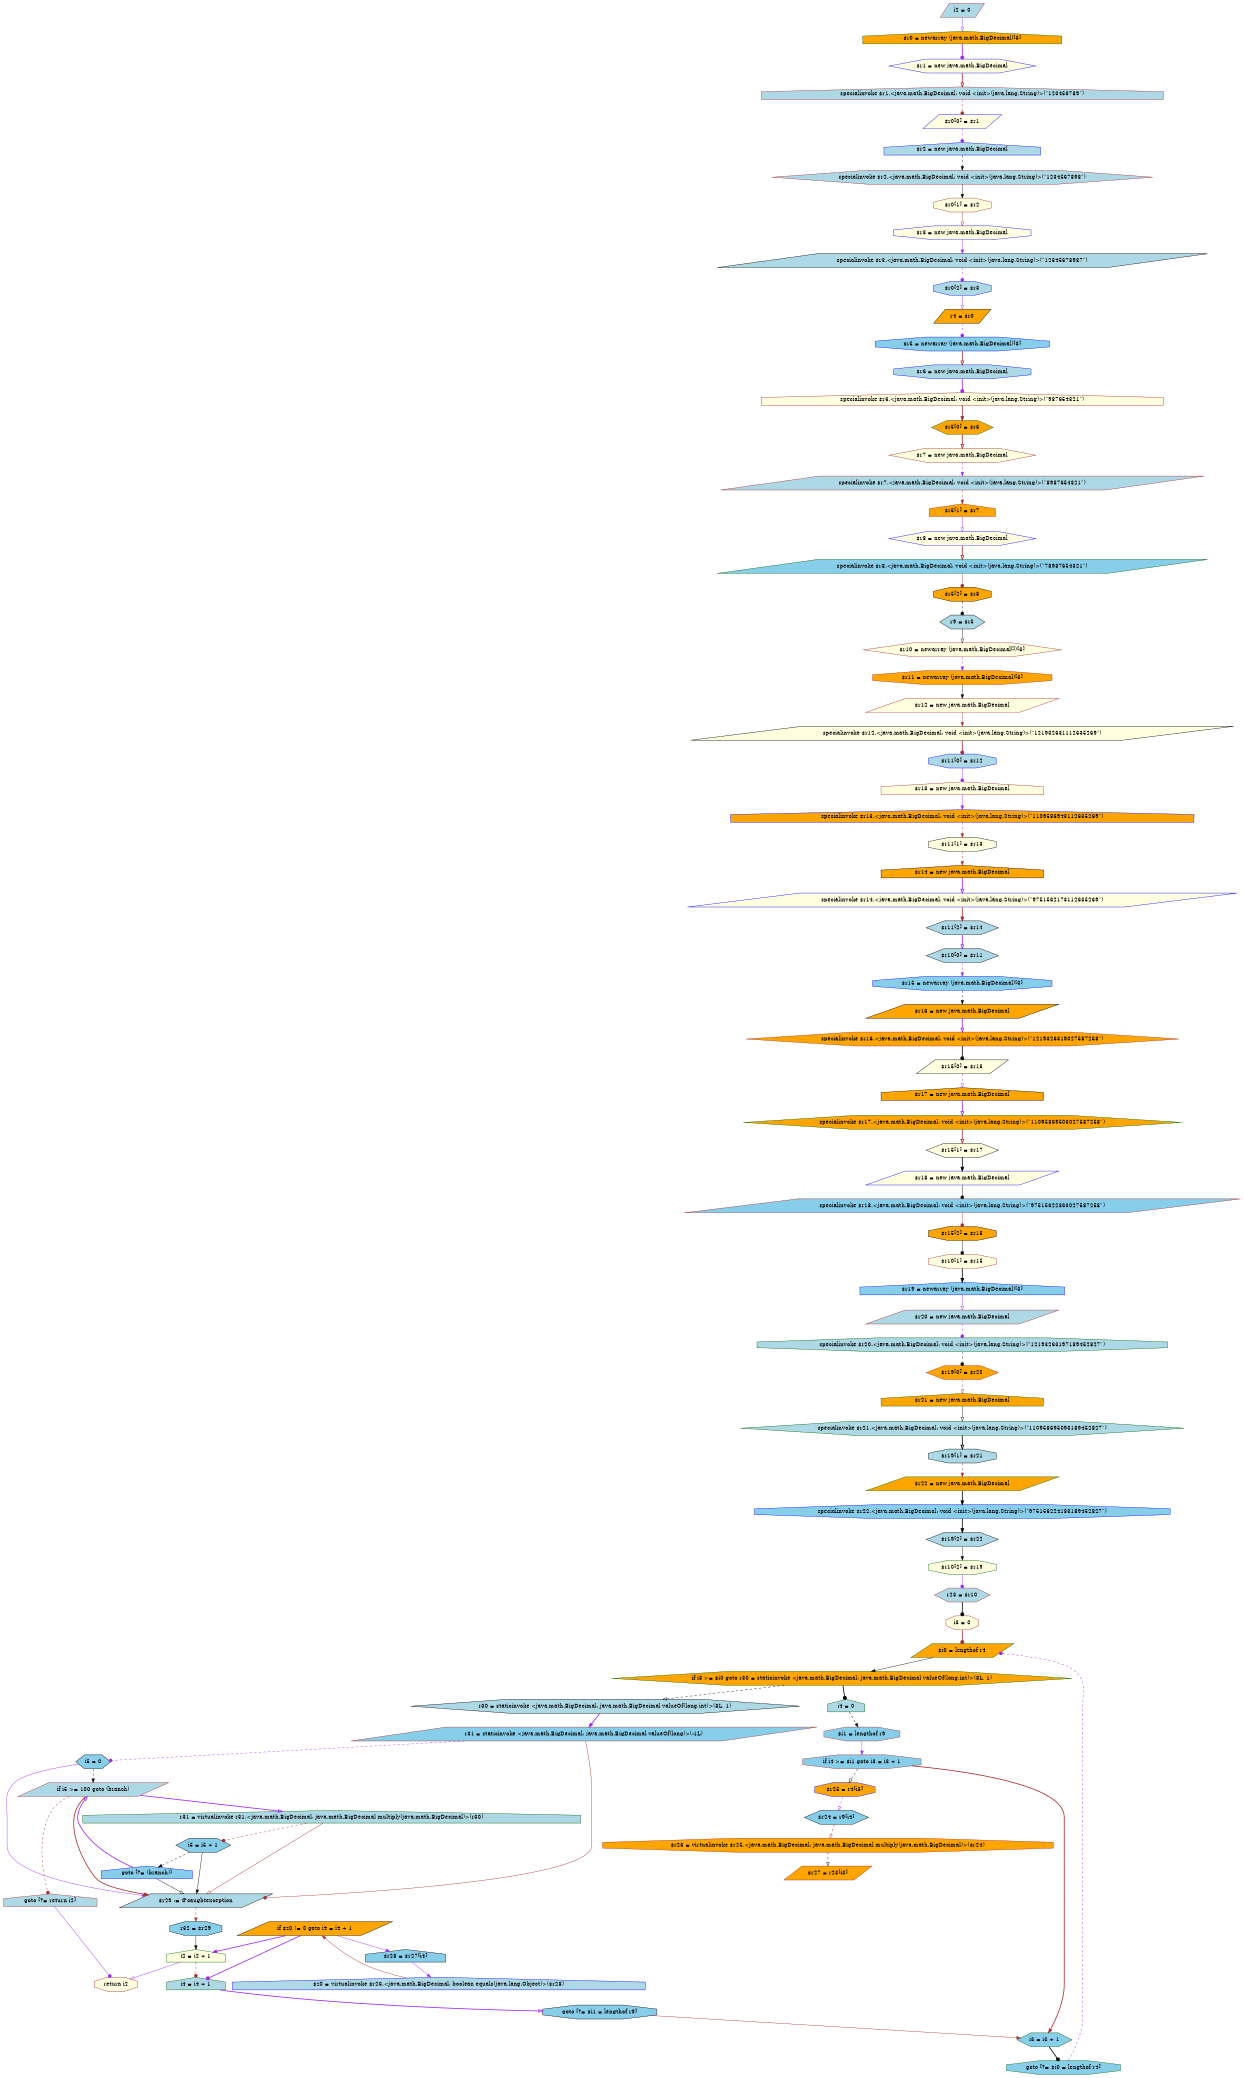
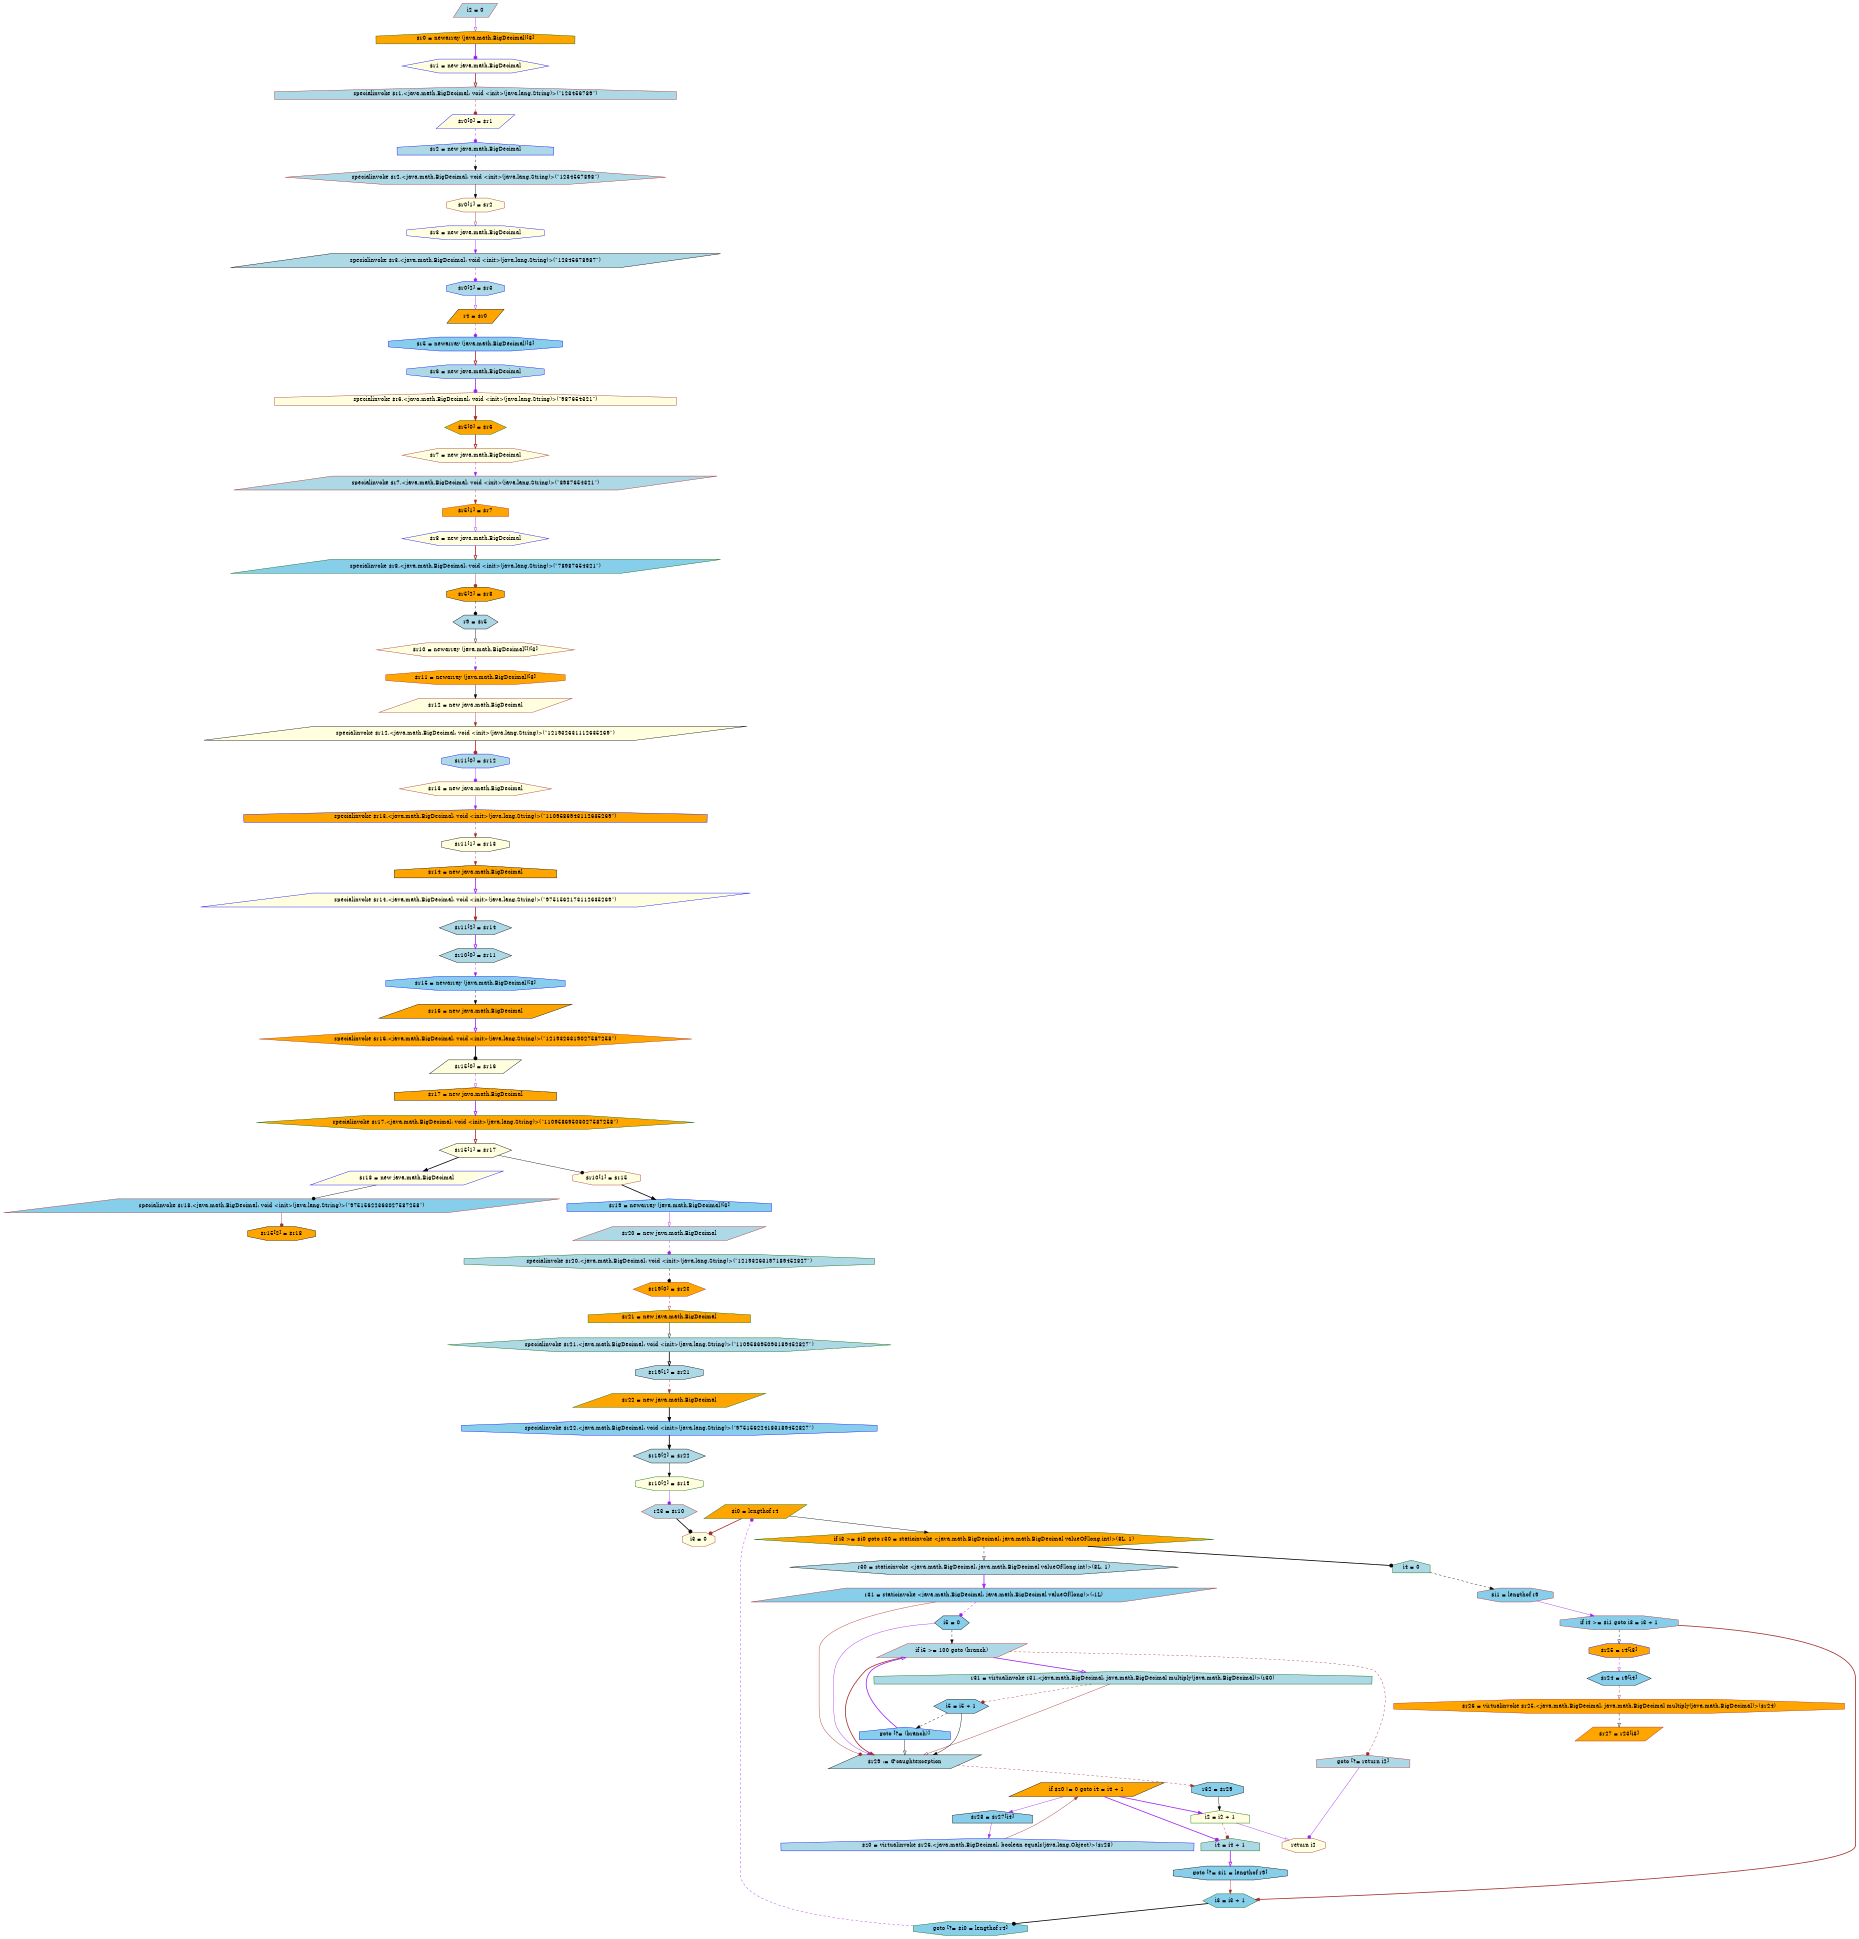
(962, 789) -> (475, 789)
(962, 1246) -> (540, 1164)
(962, 1635) -> (727, 1526)
